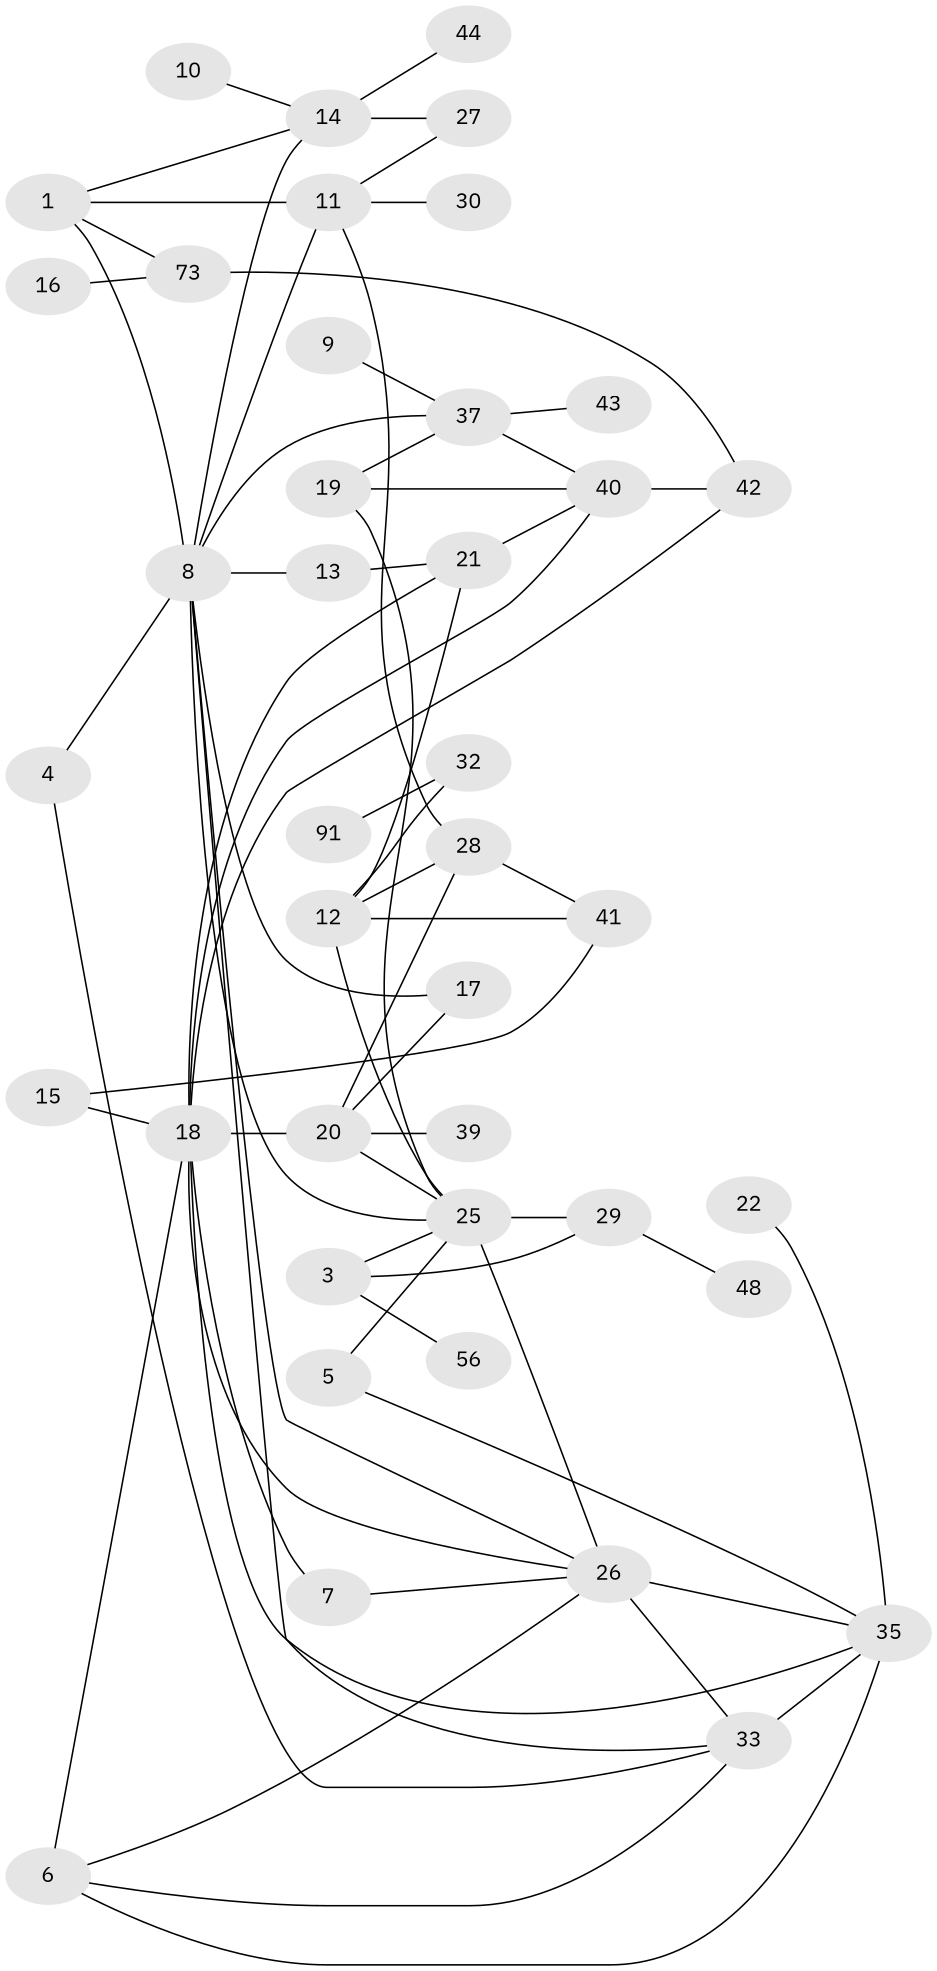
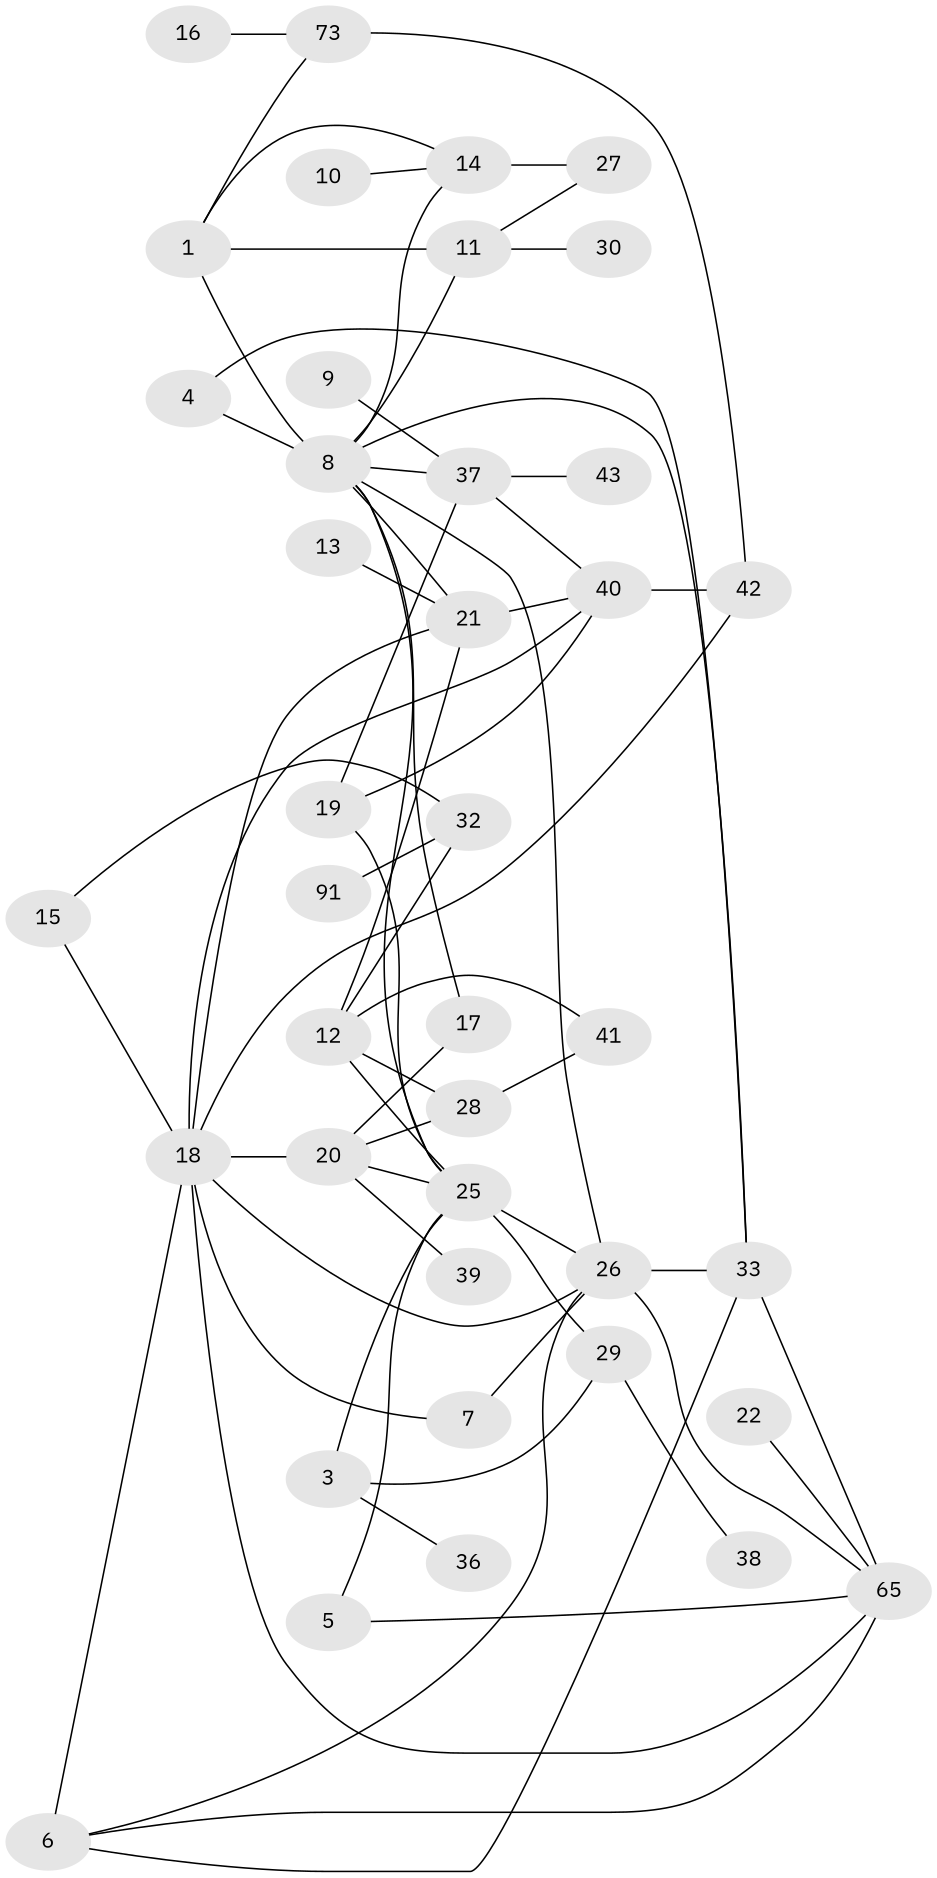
(469, 34) -> none
(385, 530) -> none
(259, 573) -> (401, 541)
(348, 1063) -> (246, 783)
(749, 1289) -> (749, 1560)
(469, 1361) -> (469, 1563)
(889, 1633) -> (889, 1591)
